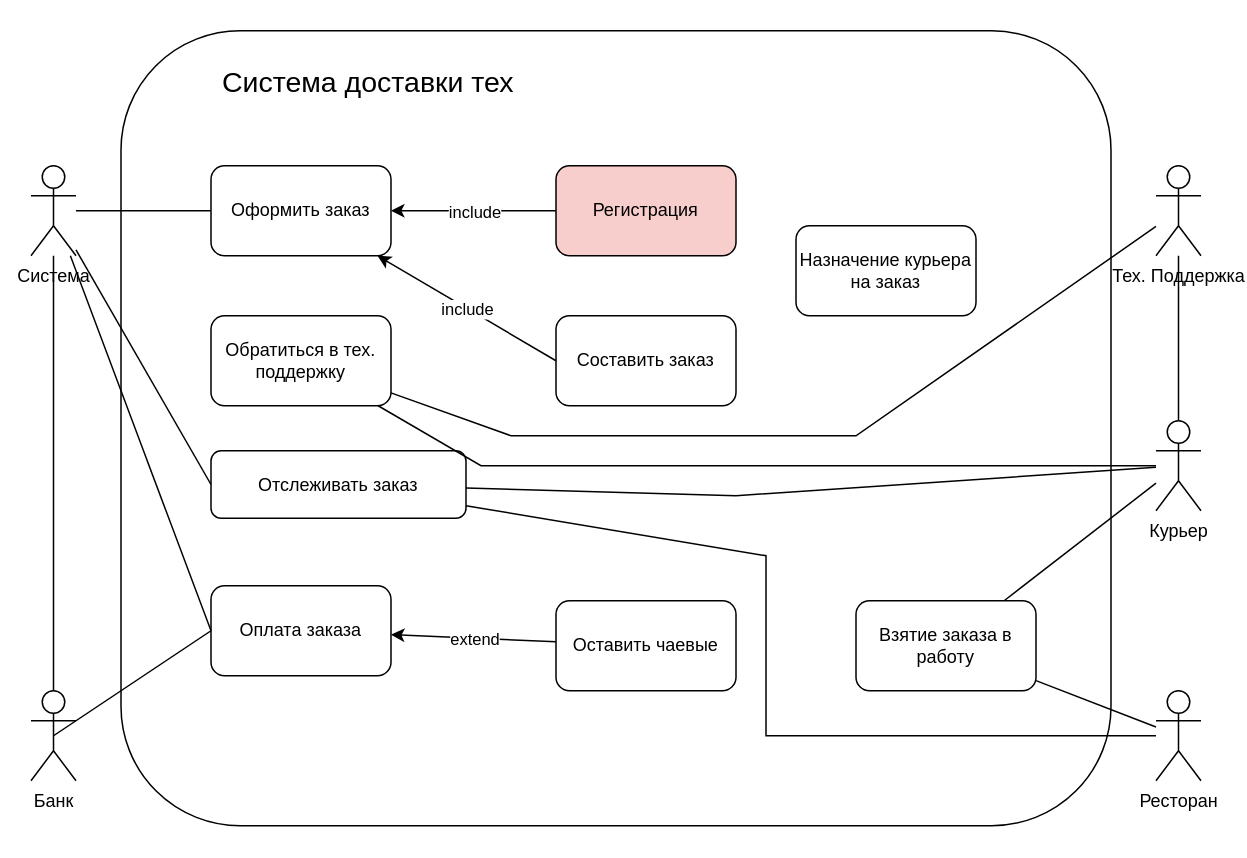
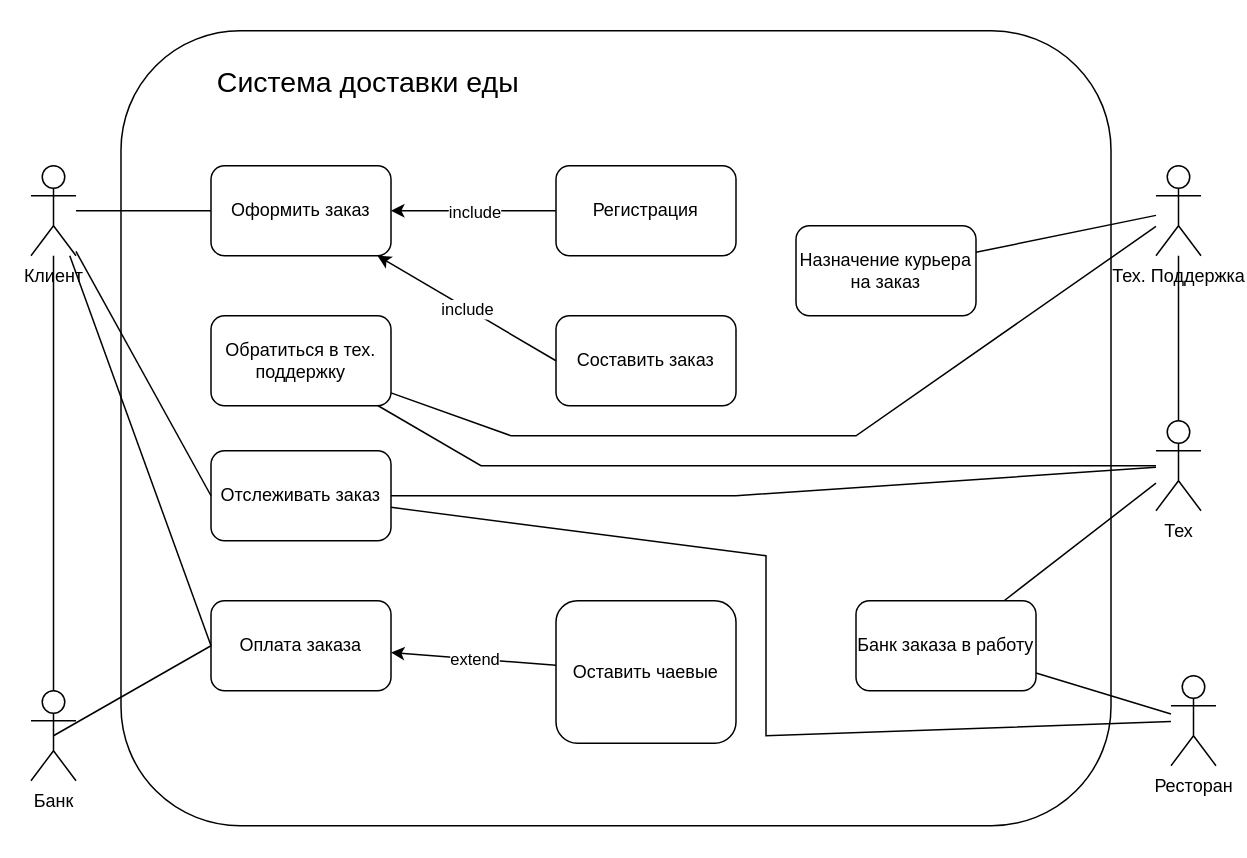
(368, 83) -> (368, 83)
(646, 211) -> (646, 211)
none -> (1065, 234)
(54, 277) -> (54, 277)
(338, 485) -> (301, 496)
(1179, 532) -> (1179, 532)
(301, 631) -> (301, 646)
(646, 646) -> (646, 672)
(946, 646) -> (946, 646)
(1178, 736) -> (1193, 721)
